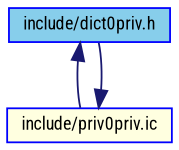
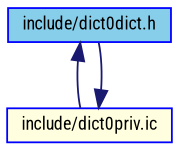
(90, 25) -> (90, 25)
(90, 125) -> (90, 125)
